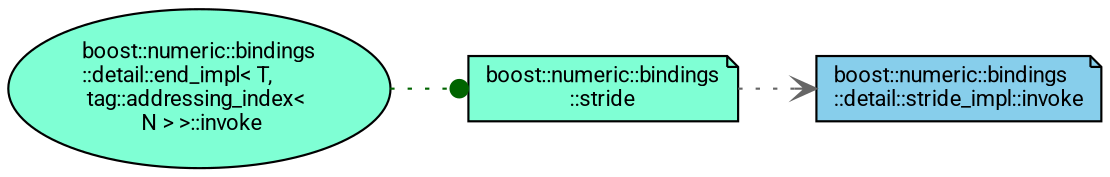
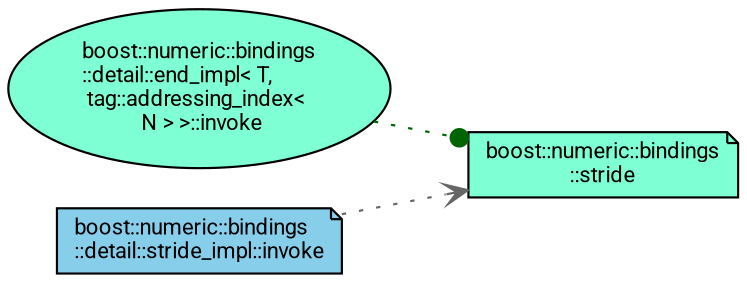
(766, 89) -> (394, 204)
